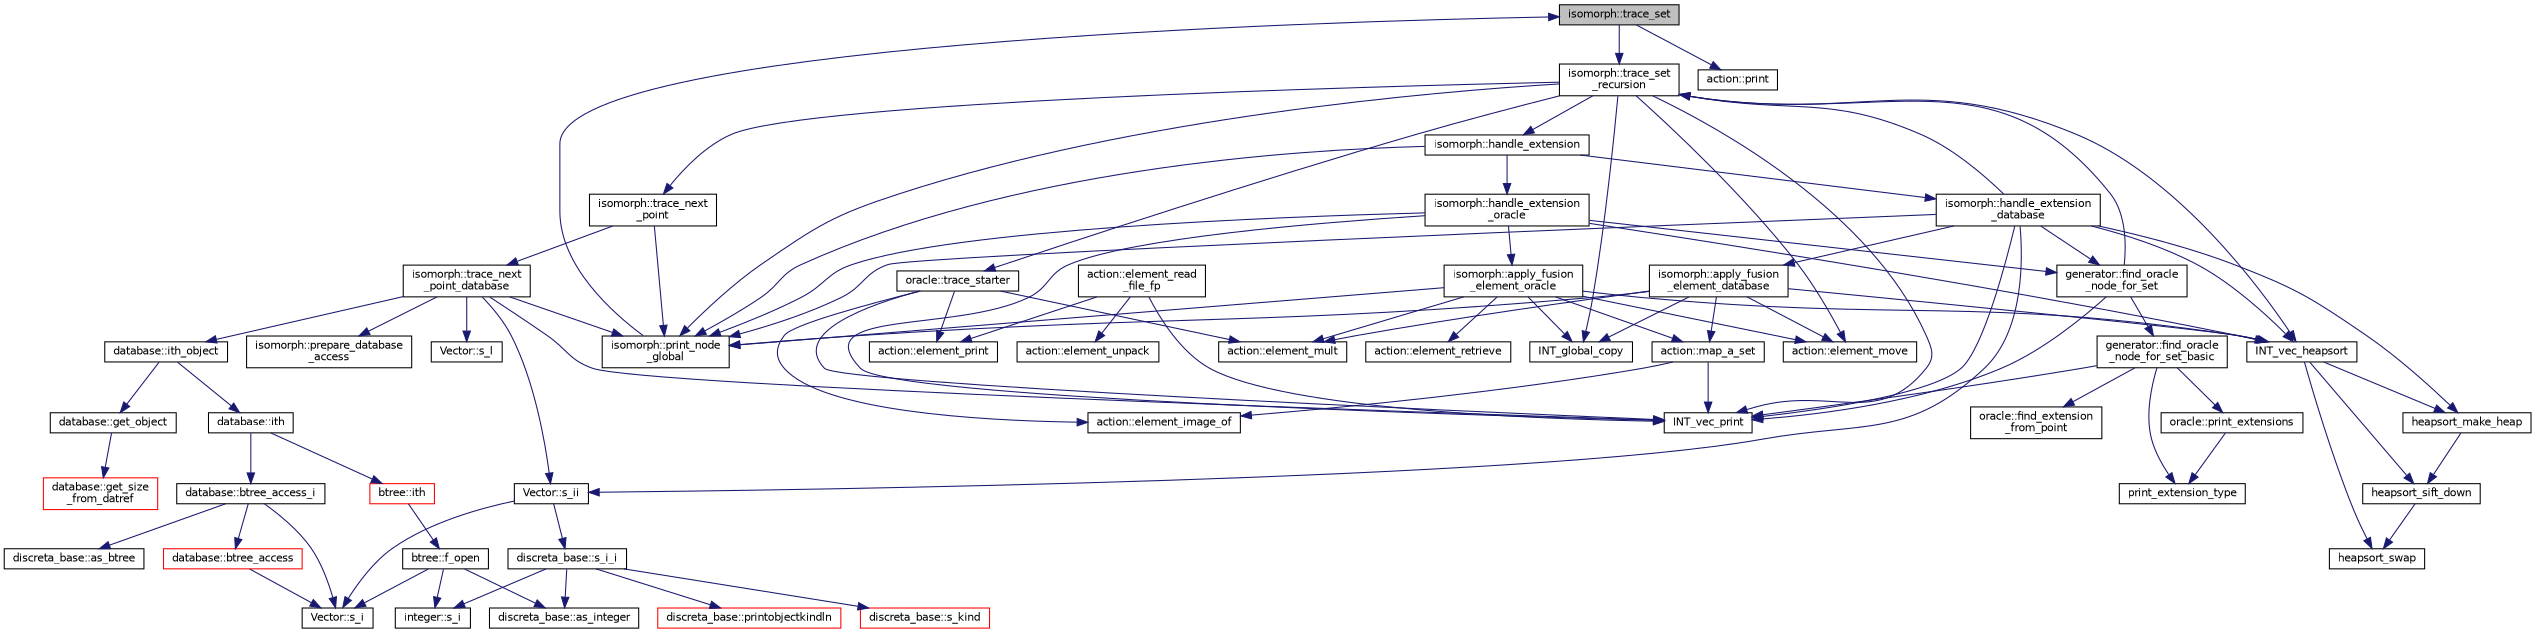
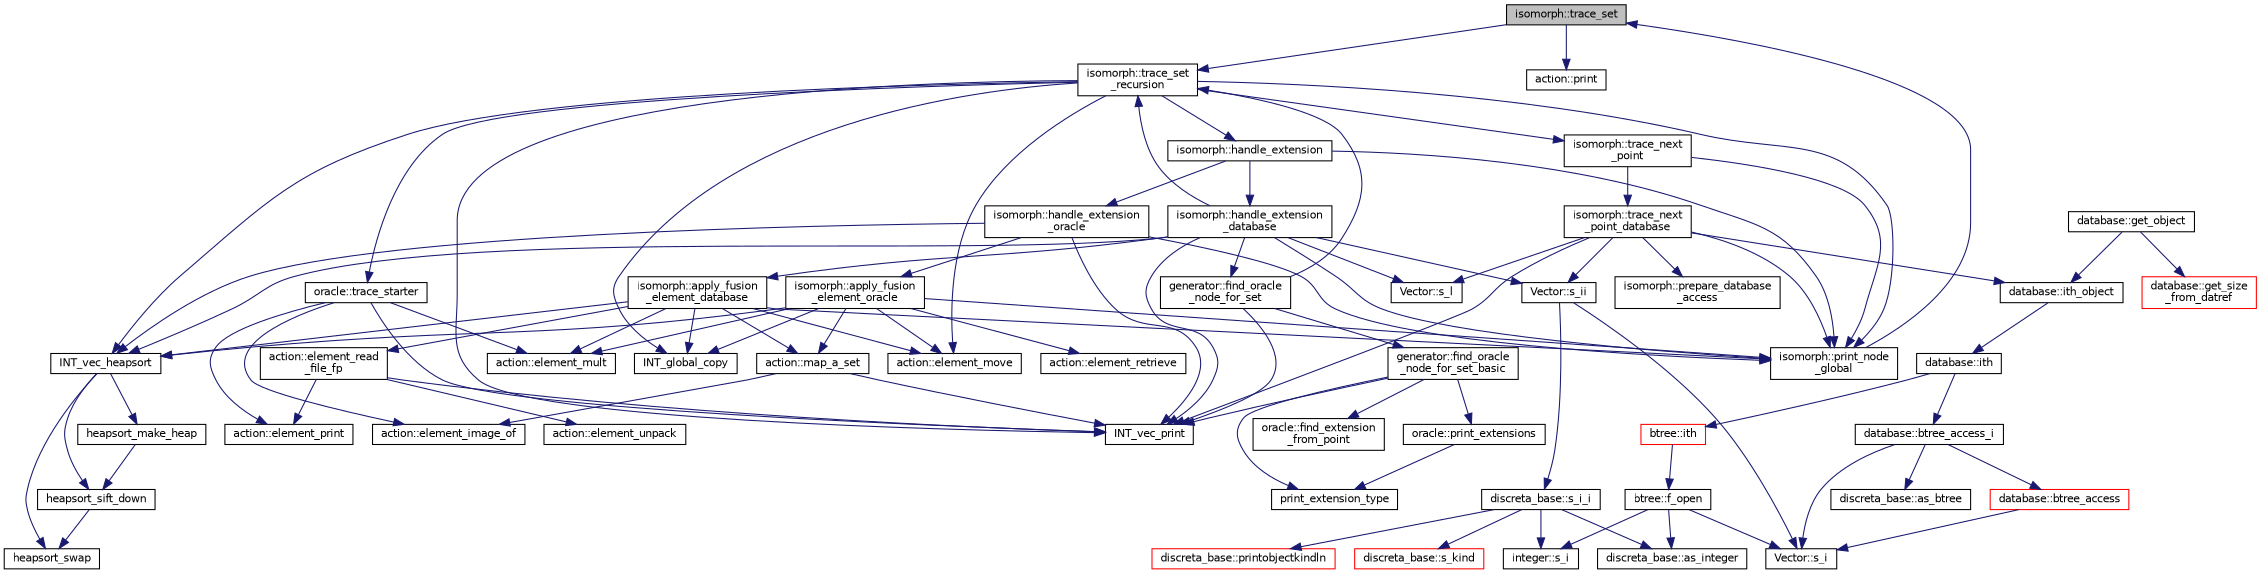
(1818, 246) -> none
(2289, 288) -> (1341, 258)
none -> (530, 324)
(143, 383) -> (2100, 253)
